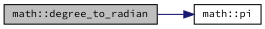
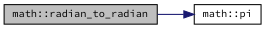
(81, 14) -> (81, 14)
